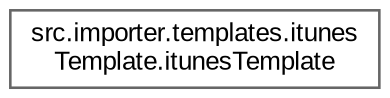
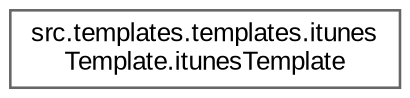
(195, 49) -> (205, 49)
